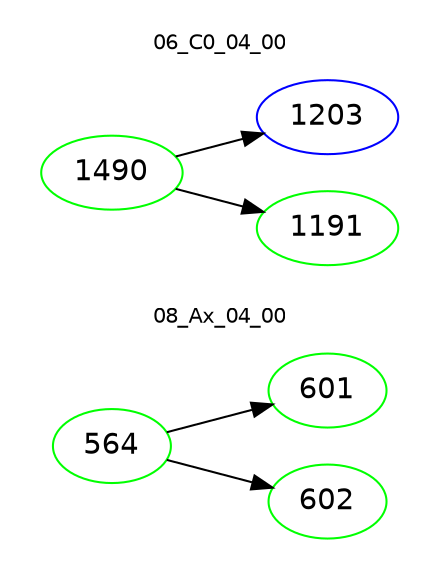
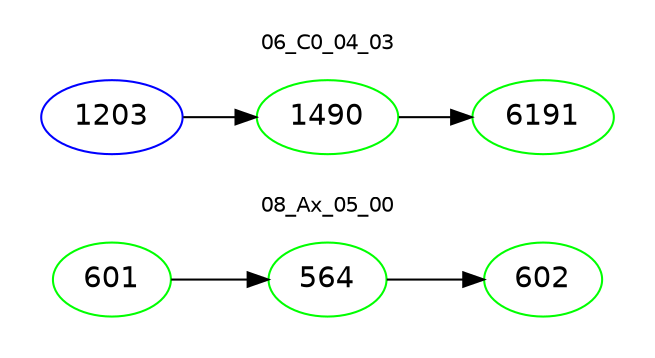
(220, 44) -> (328, 44)
(209, 148) -> (209, 117)
(328, 228) -> (543, 117)
(220, 318) -> (328, 207)
(209, 421) -> (209, 280)
